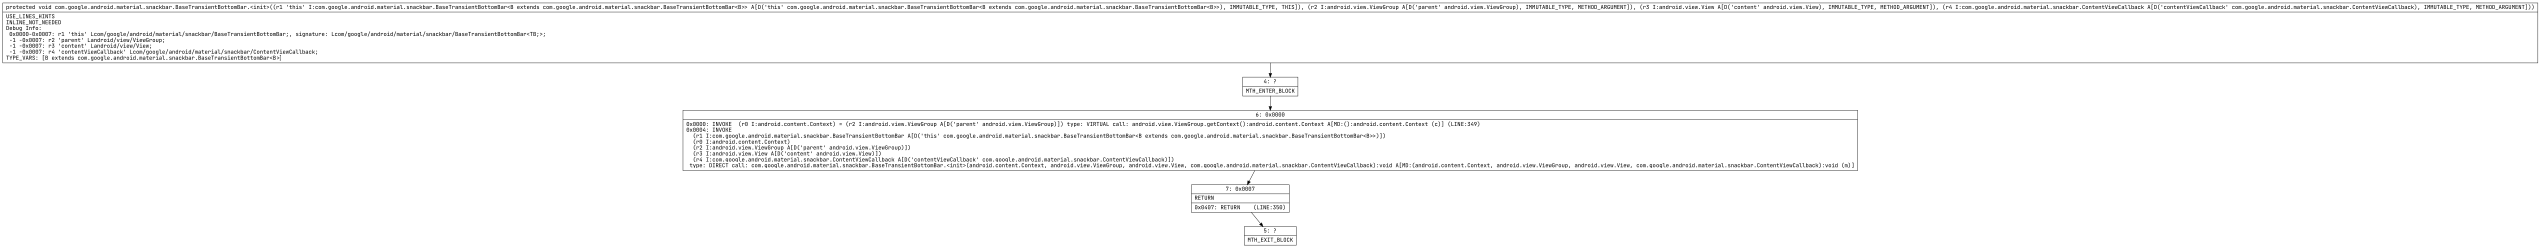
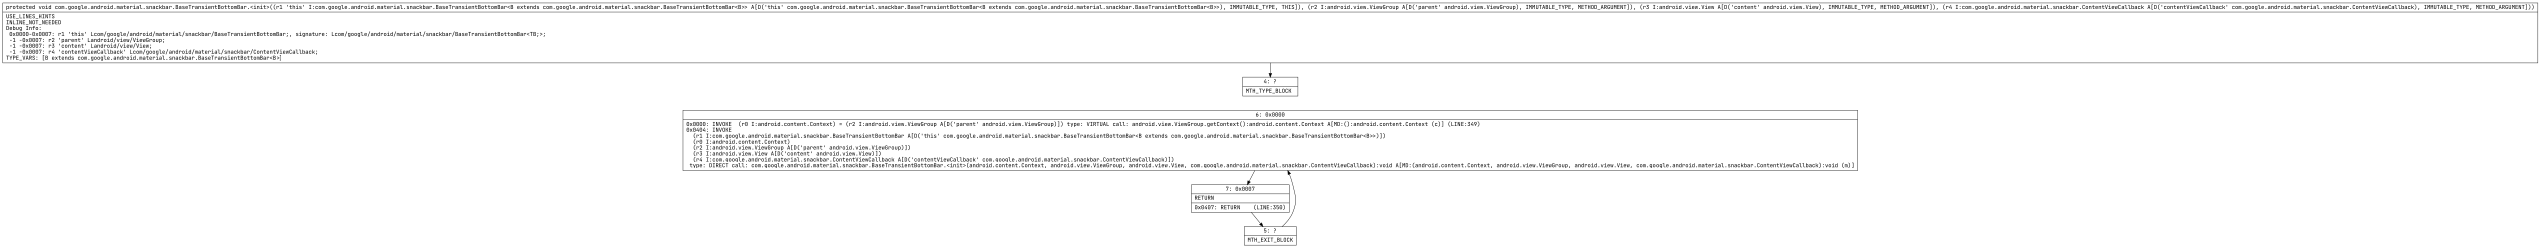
(1270, 91) -> (1269, 91)
(1270, 101) -> (1296, 202)
(712, 130) -> (712, 130)
